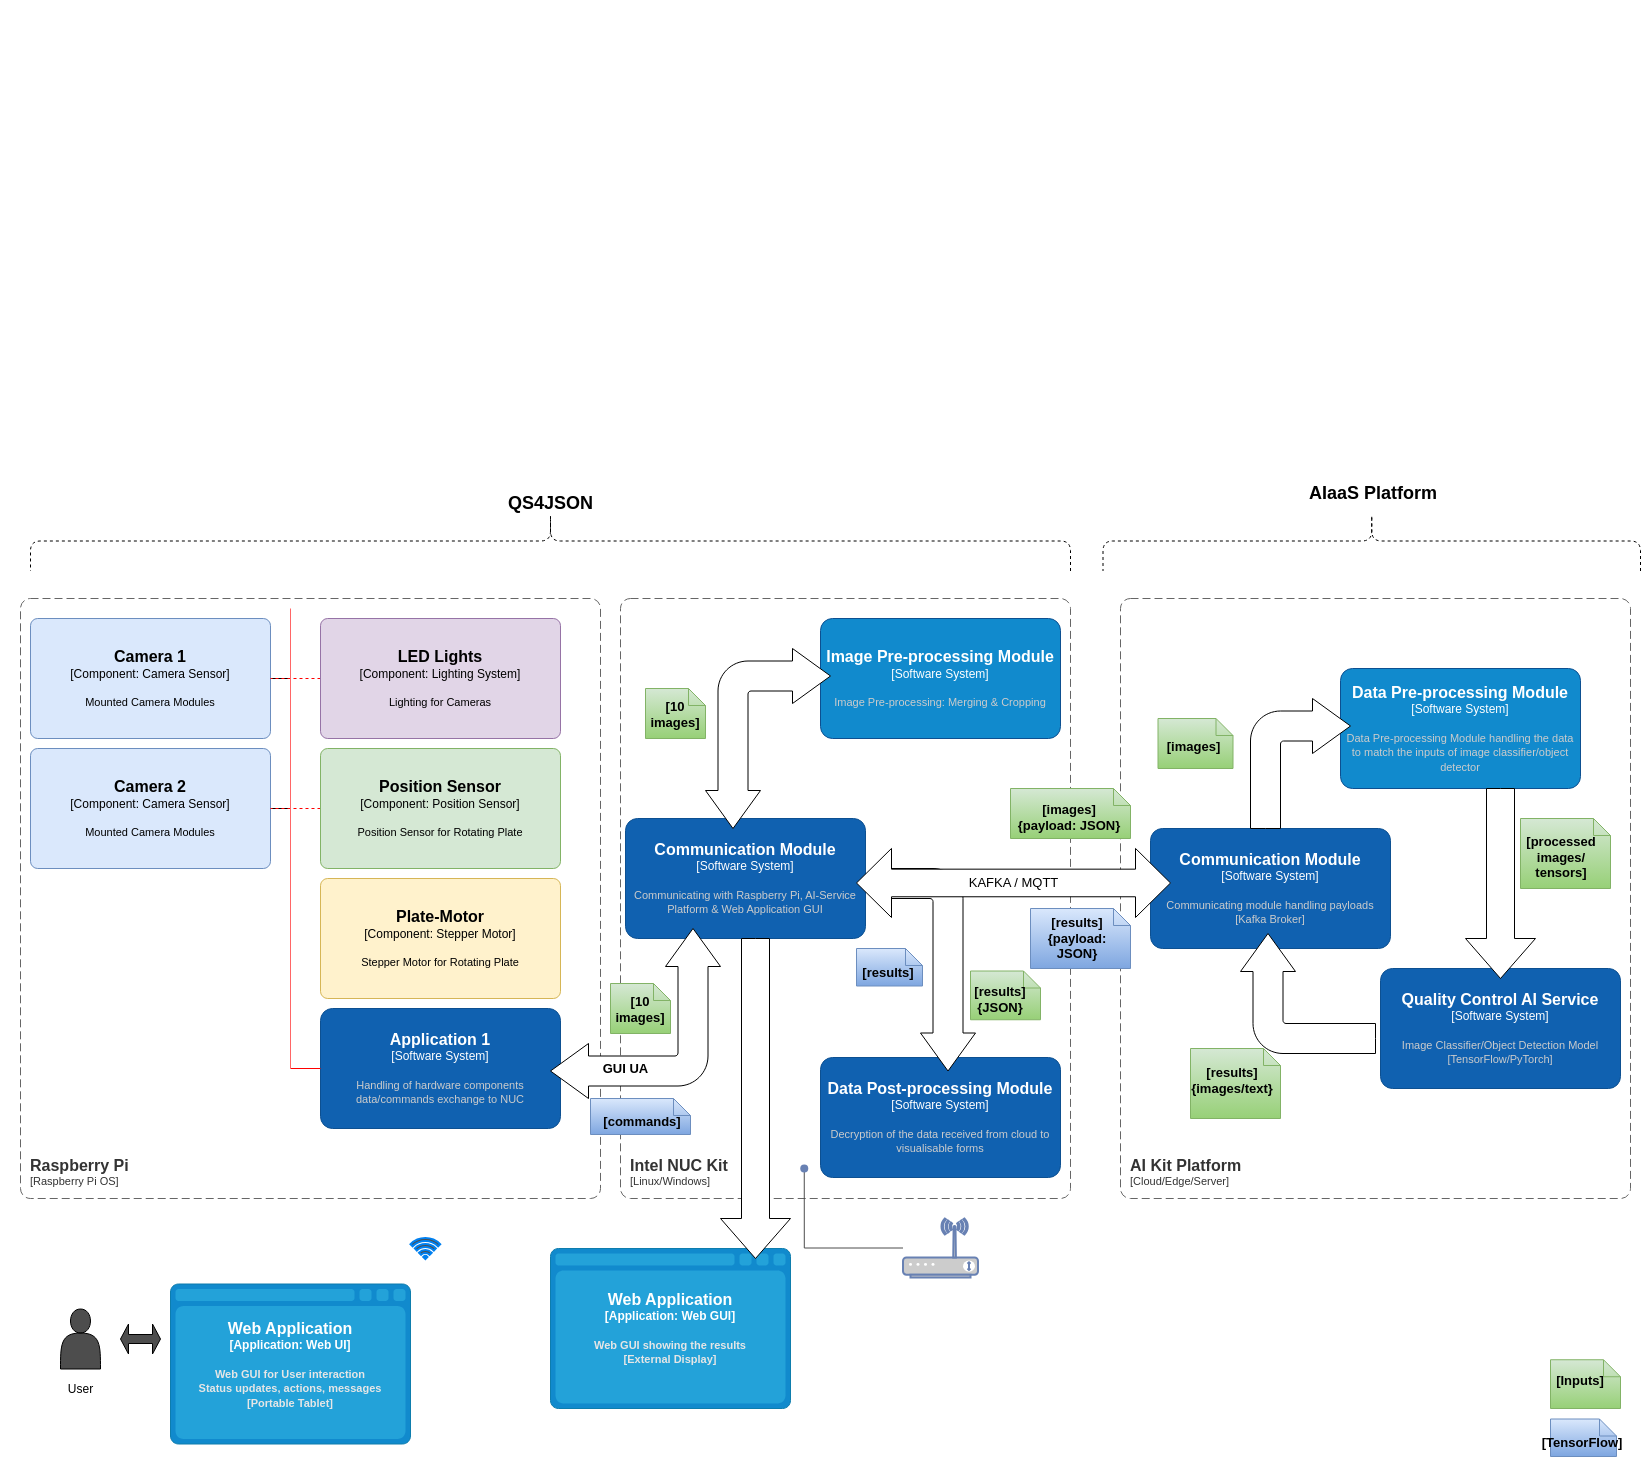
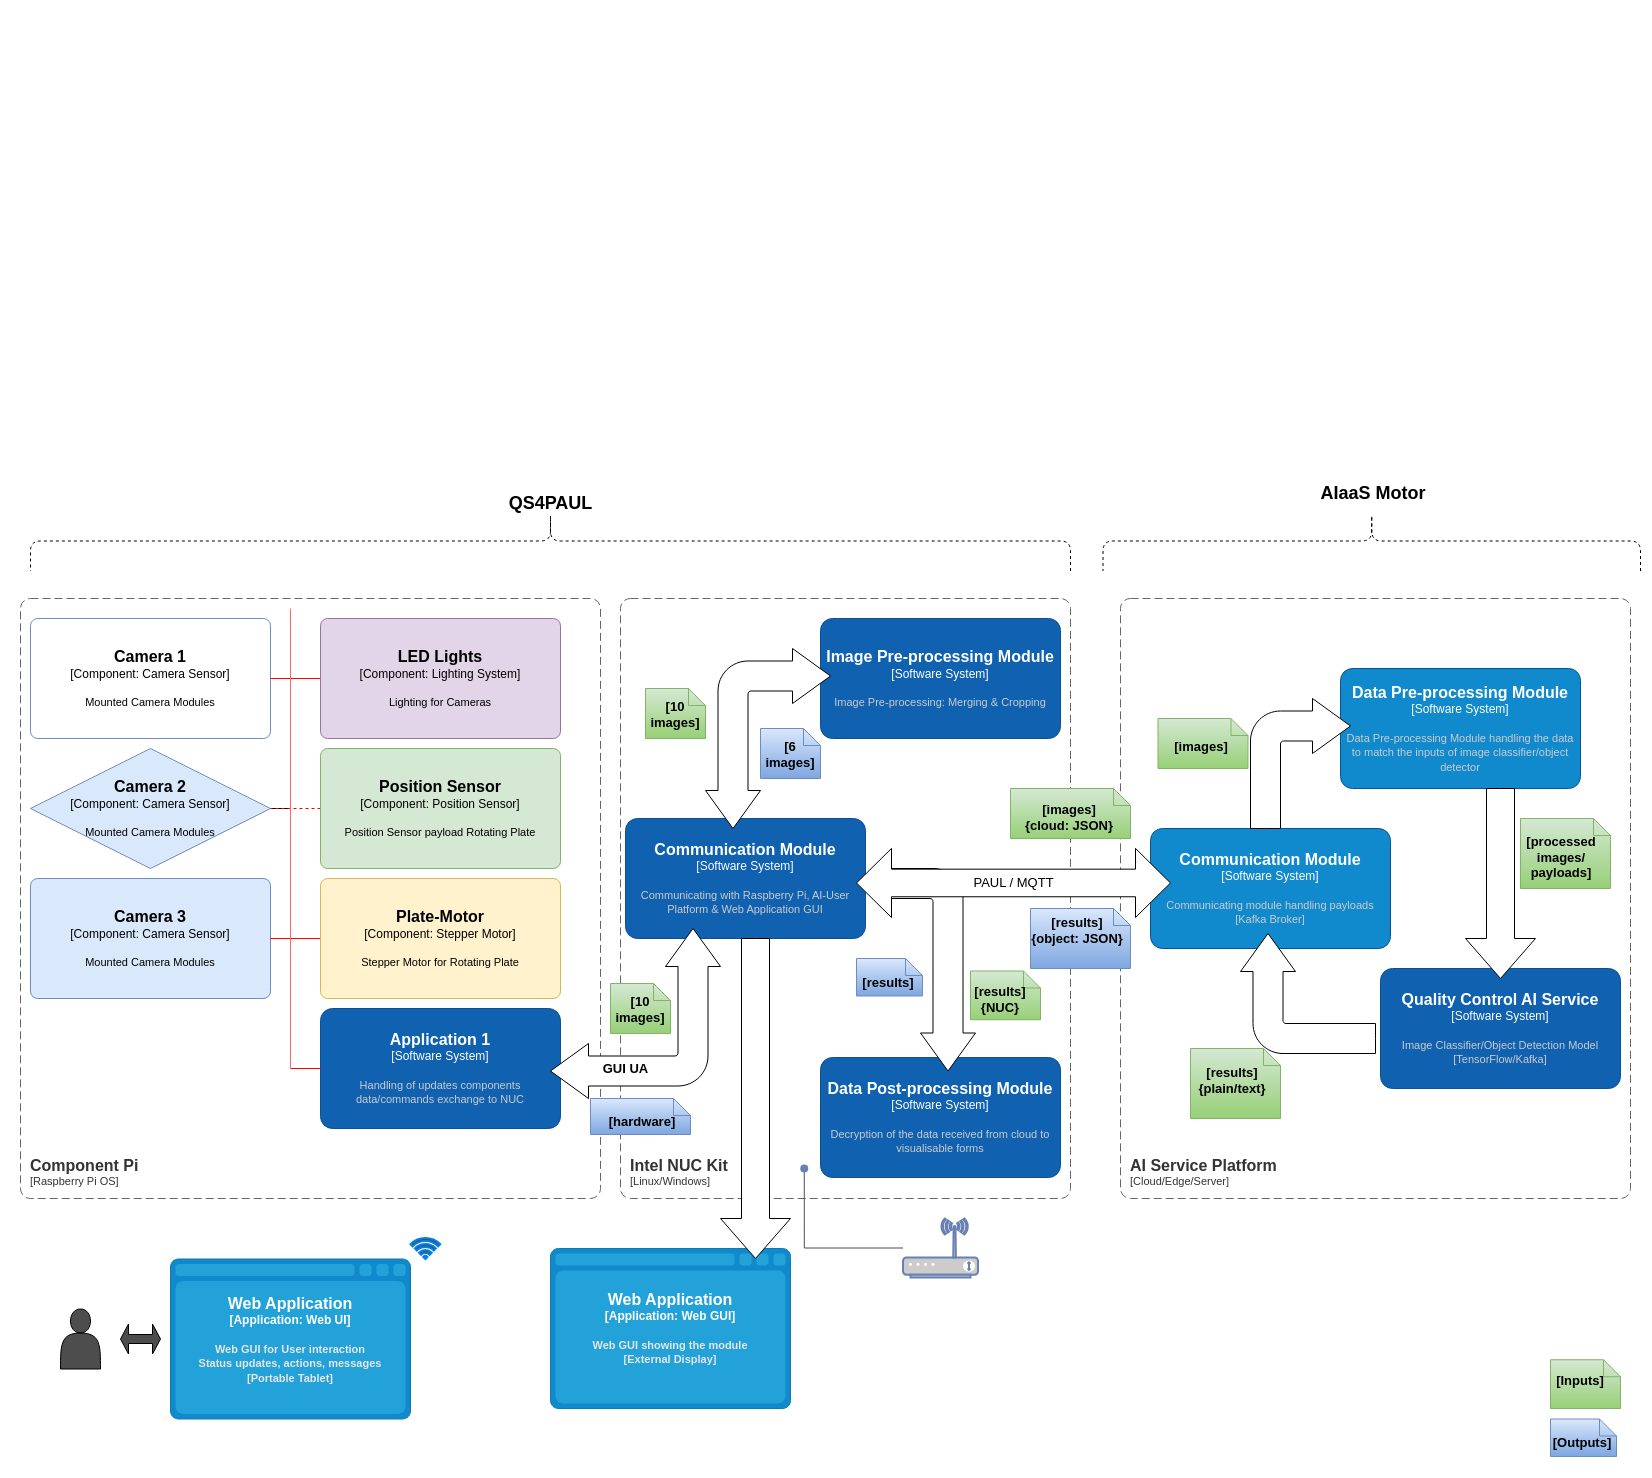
(1376, 494) -> (1376, 494)
(551, 504) -> (551, 504)
(151, 679) -> (151, 679)
(306, 679) -> (306, 679)
(941, 679) -> (941, 679)
(1196, 744) -> (1203, 744)
none -> (791, 754)
(151, 809) -> (151, 809)
(441, 809) -> (441, 809)
(1070, 818) -> (1070, 818)
(1562, 858) -> (1562, 858)
(746, 879) -> (746, 879)
(1014, 883) -> (1014, 883)
(1271, 889) -> (1271, 889)
none -> (151, 939)
none -> (296, 939)
(1078, 939) -> (1078, 931)
(890, 967) -> (890, 977)
(1001, 1000) -> (1001, 1000)
(1501, 1029) -> (1501, 1029)
(441, 1069) -> (441, 1069)
(1233, 1089) -> (1233, 1081)
(643, 1122) -> (643, 1122)
(79, 1174) -> (79, 1174)
(1188, 1174) -> (1188, 1174)
(671, 1329) -> (671, 1329)
(291, 1364) -> (291, 1339)
(81, 1389) -> none
(1583, 1451) -> (1583, 1451)
